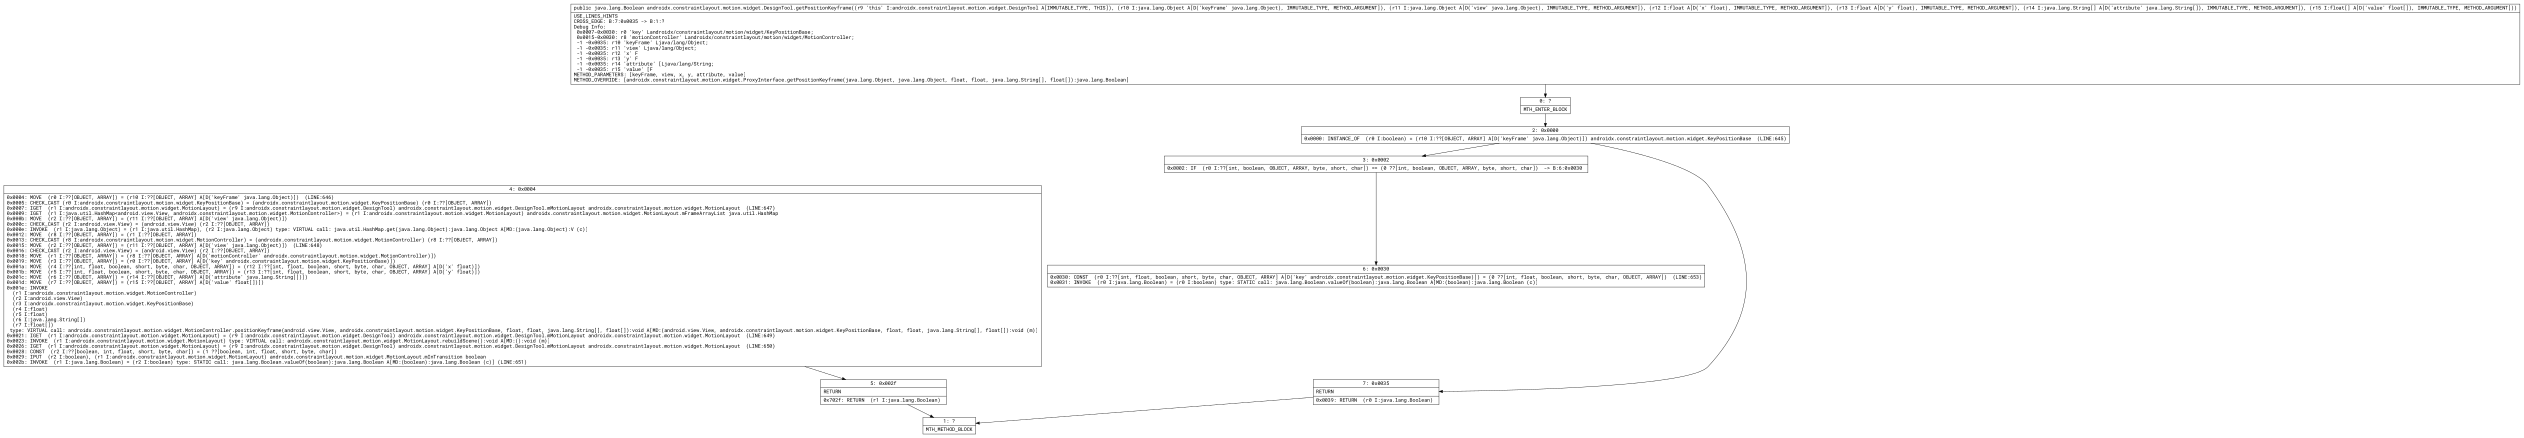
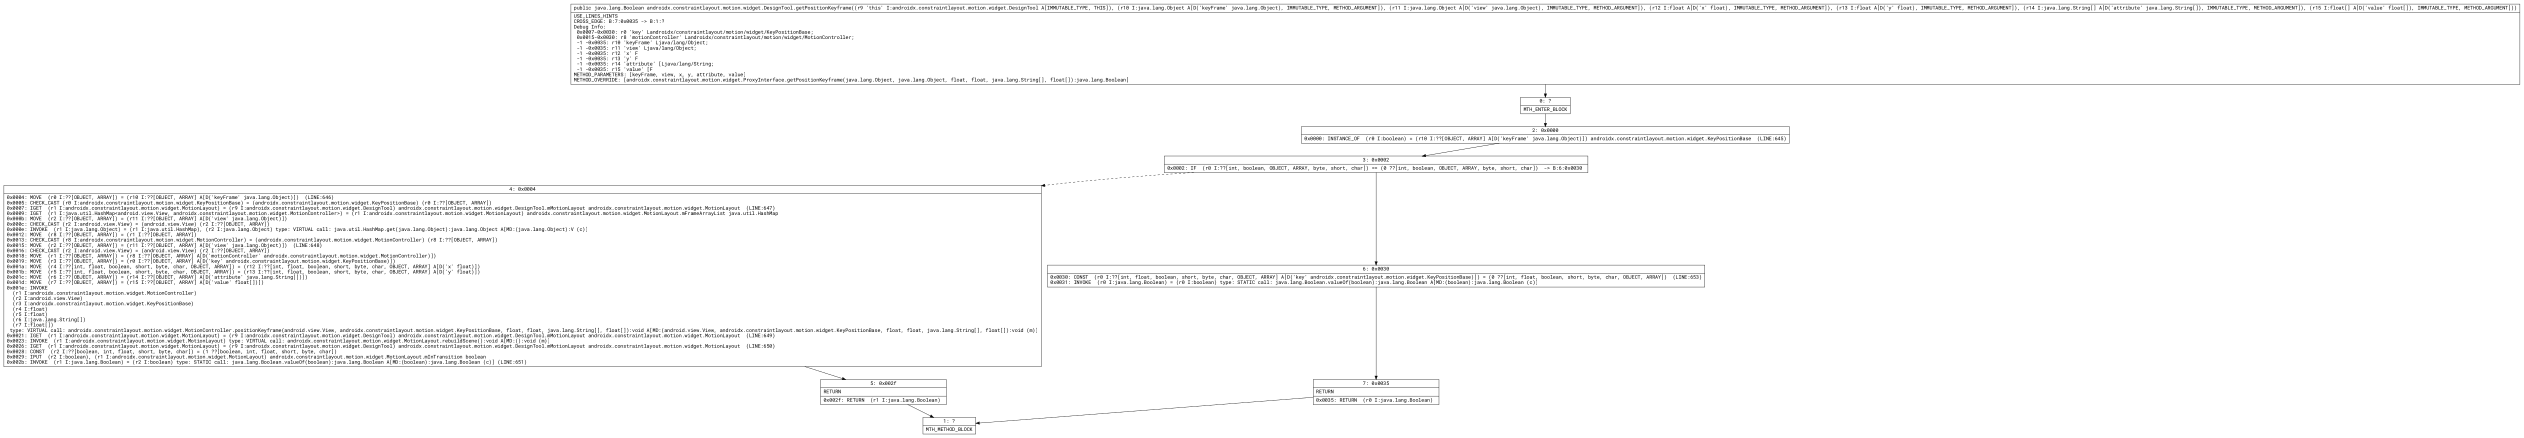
none -> (1119, 178)
(1726, 344) -> (1376, 331)
(883, 400) -> (883, 400)
(1376, 400) -> (1376, 400)
